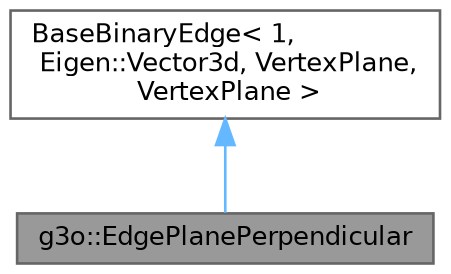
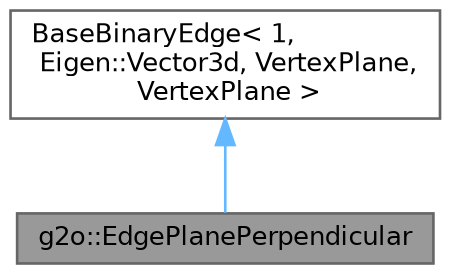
(225, 238) -> (225, 238)
